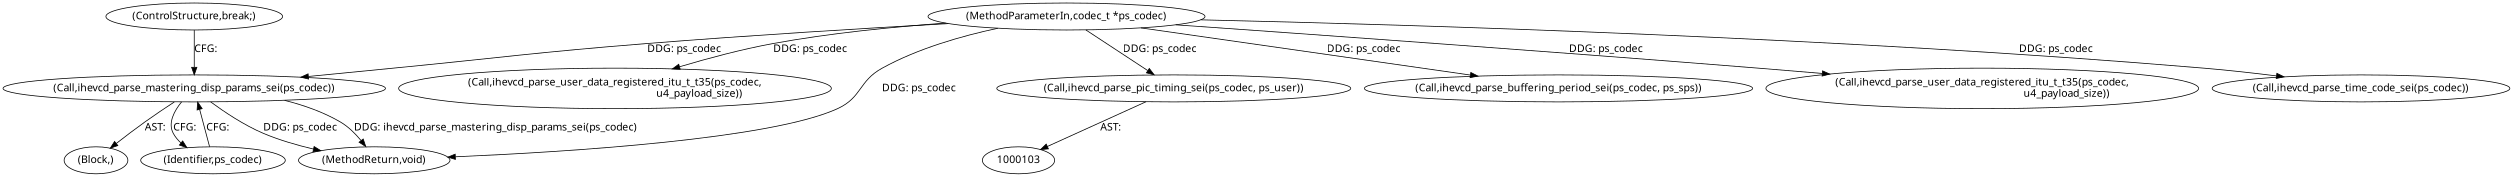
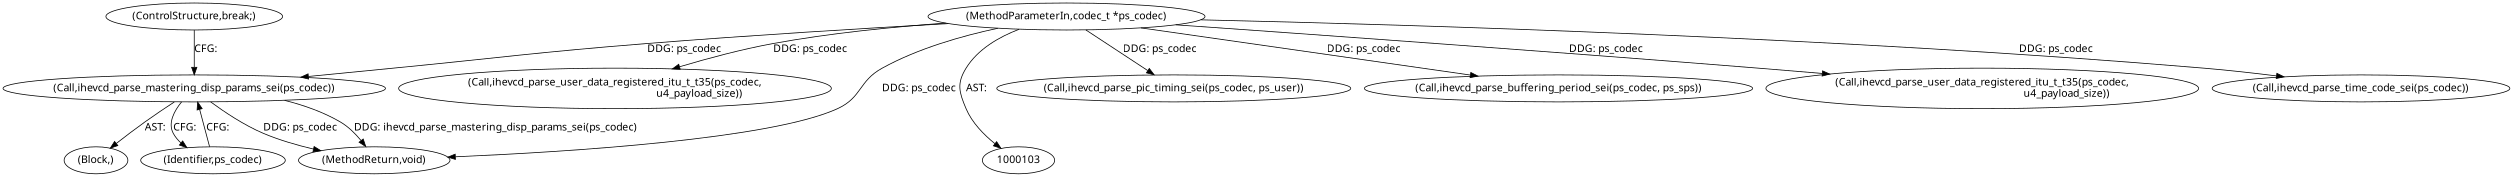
(1097, 124) -> (961, 78)
